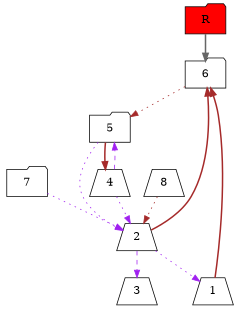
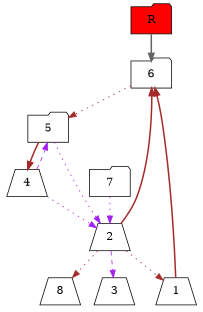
(152, 207) -> (88, 261)
(175, 264) -> (142, 263)
